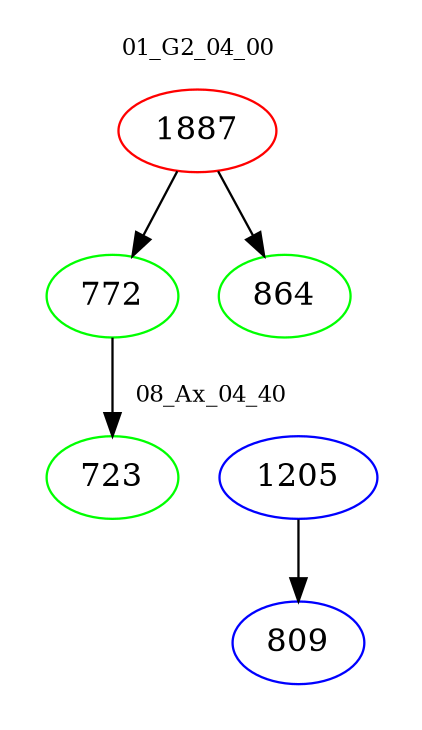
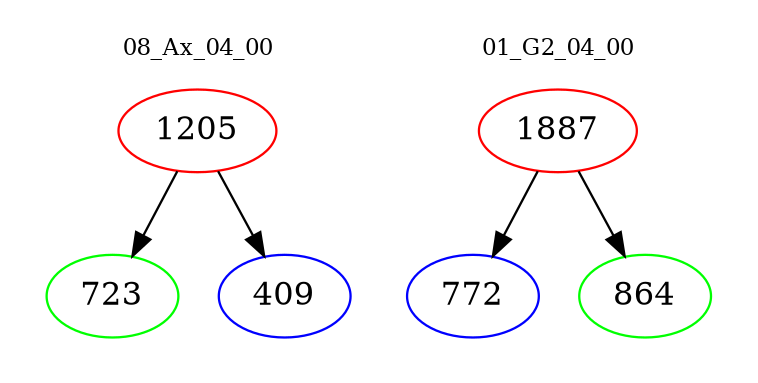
(112, 296) -> (473, 296)
(112, 388) -> (160, 203)
(211, 396) -> (199, 49)
(298, 478) -> (197, 131)
(298, 643) -> (285, 296)
